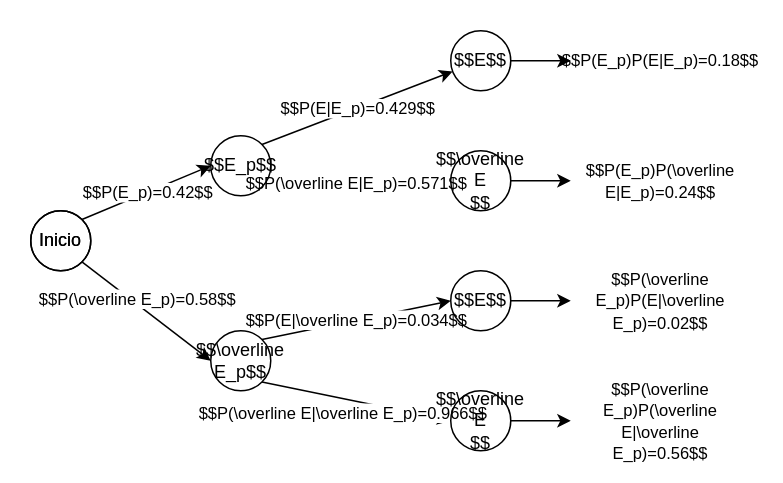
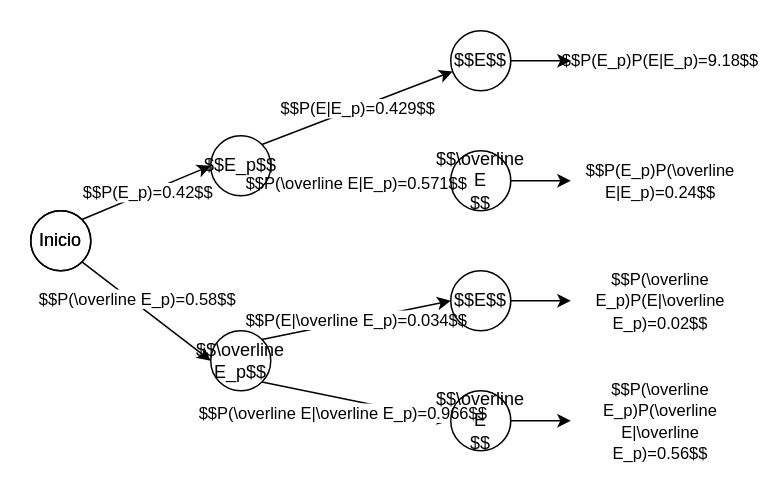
(661, 61) -> (661, 61)
